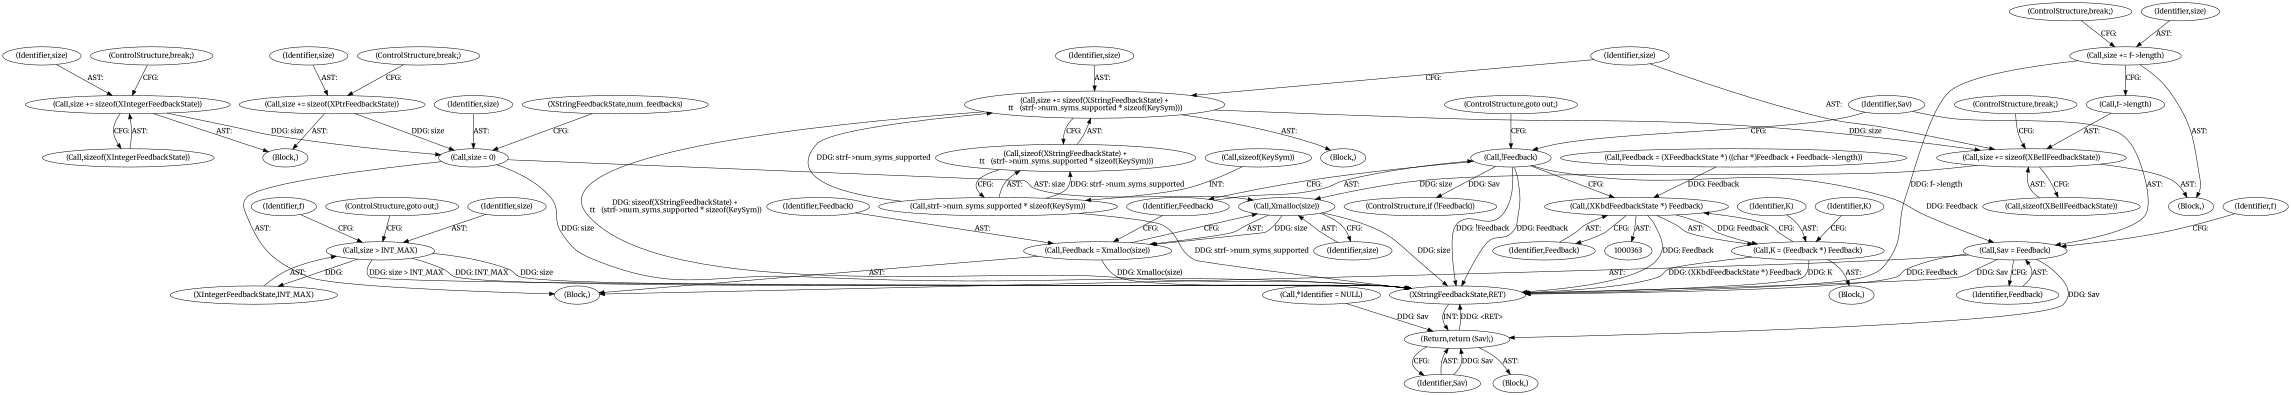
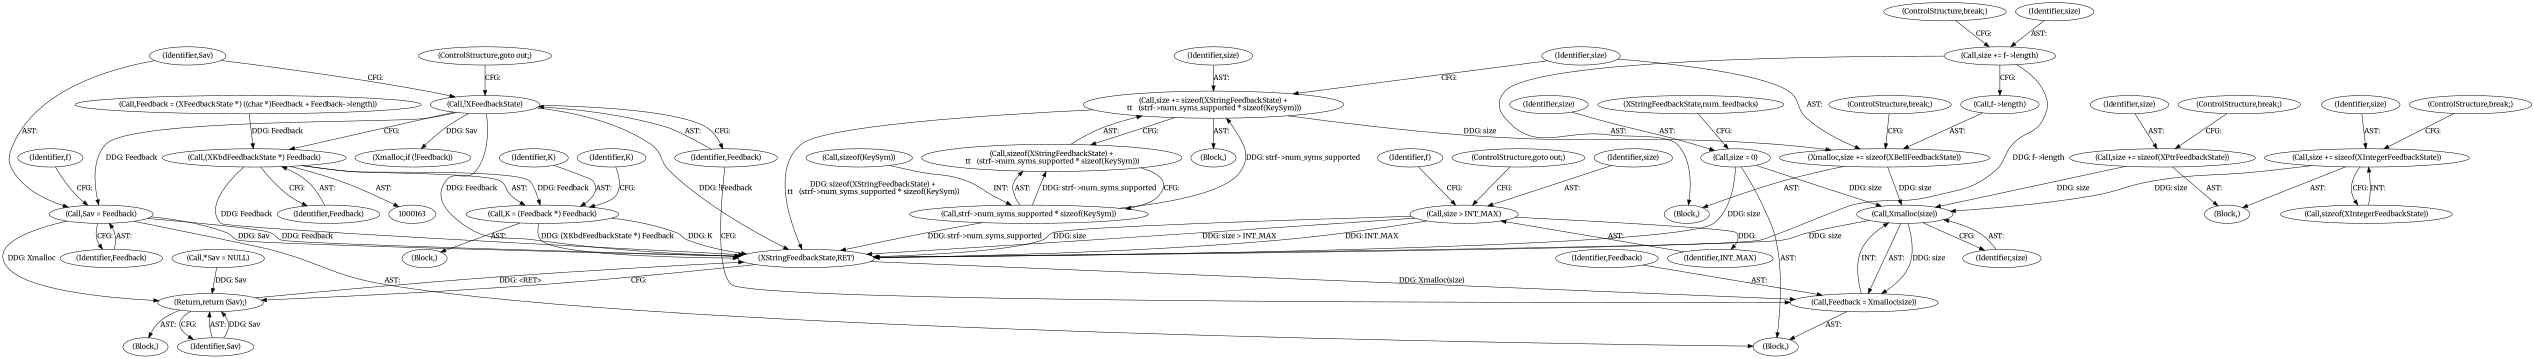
(141, 131) -> (2379, 188)
(402, 131) -> (2033, 186)
(294, 139) -> (2133, 185)
(1511, 158) -> (485, 105)
(2031, 158) -> (1884, 158)
(1050, 185) -> (1865, 188)
(1420, 207) -> (413, 158)
(2061, 207) -> none
(1754, 220) -> none
(1213, 229) -> (1870, 258)
(1628, 251) -> (412, 214)
(1250, 286) -> (1330, 280)
(254, 295) -> (1720, 258)
(1321, 295) -> (218, 258)
(2084, 295) -> (32, 258)
(1452, 317) -> (640, 281)
